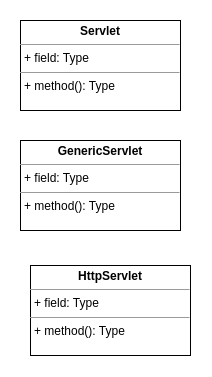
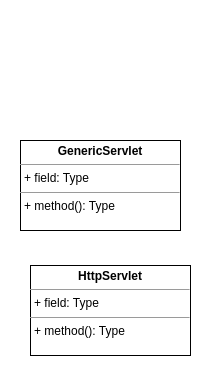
(101, 66) -> none
